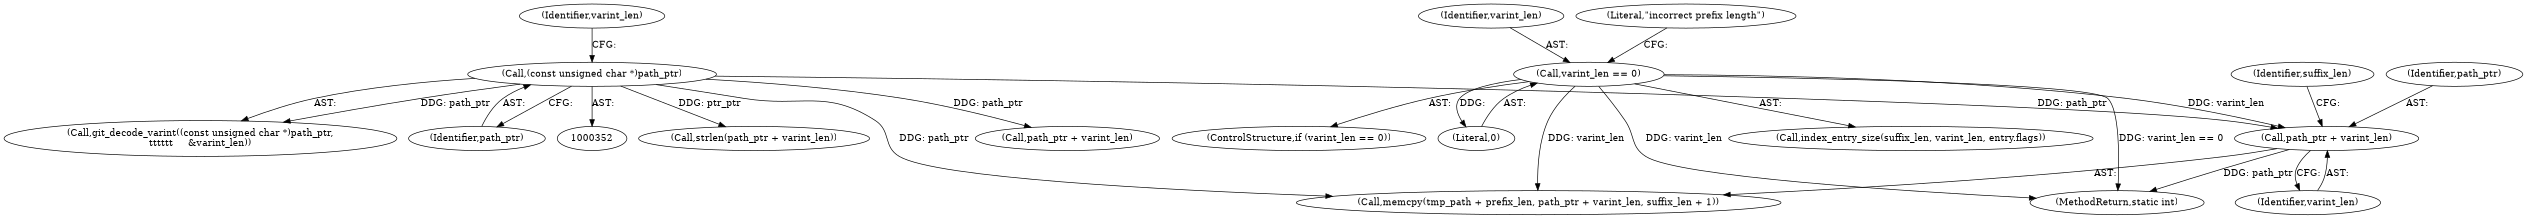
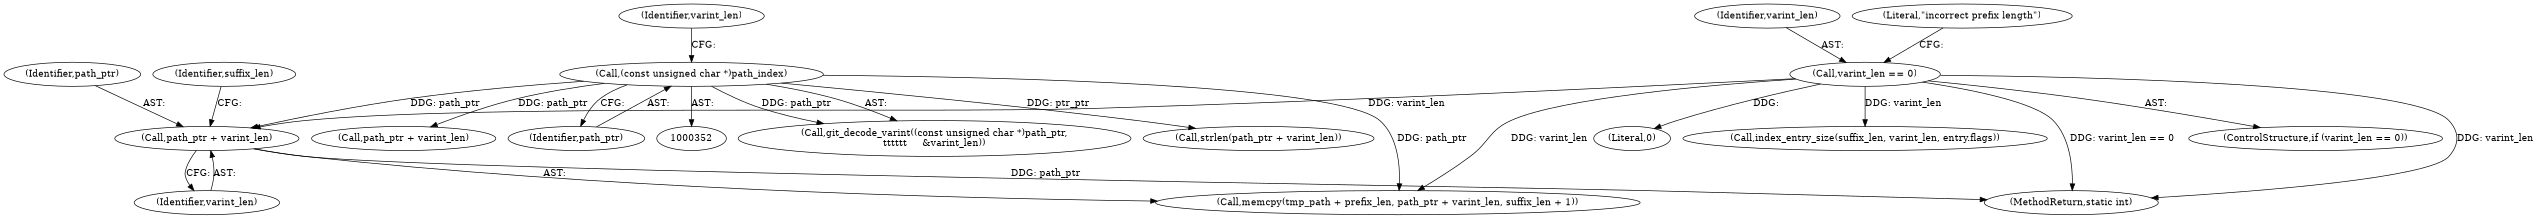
(592, 74) -> (692, 74)
(1501, 100) -> none
(1772, 103) -> (1904, 103)
